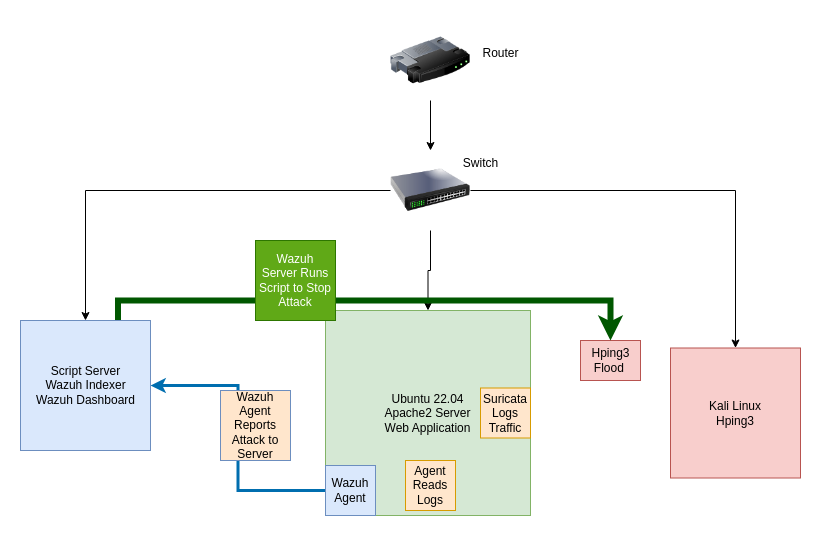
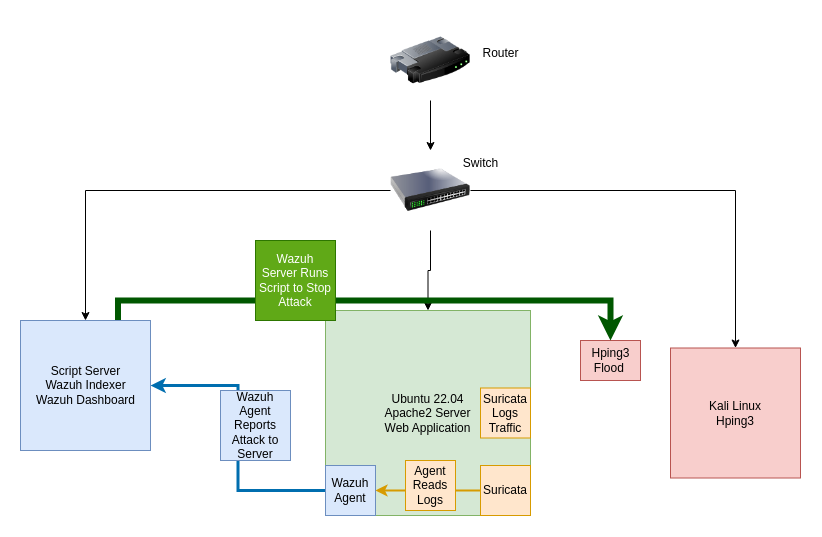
(256, 426) -> (256, 426)
none -> (467, 491)
none -> (506, 491)
